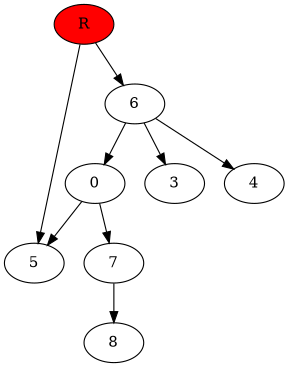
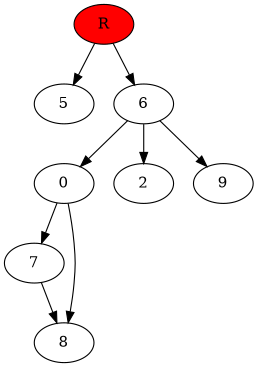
(175, 184) -> (144, 184)
(254, 184) -> (223, 184)
(68, 219) -> (75, 258)
